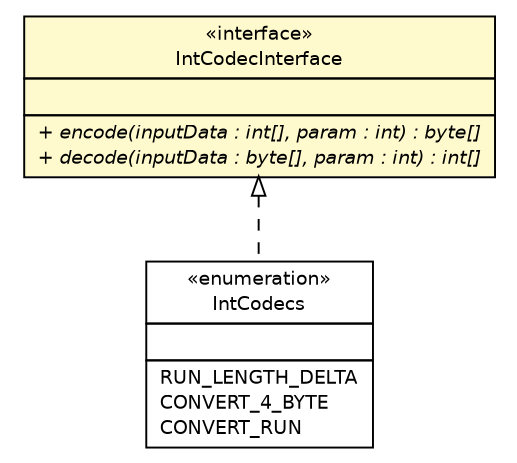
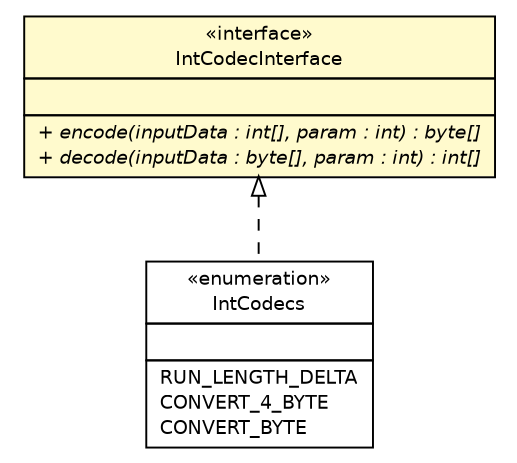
(232, 428) -> (233, 428)
